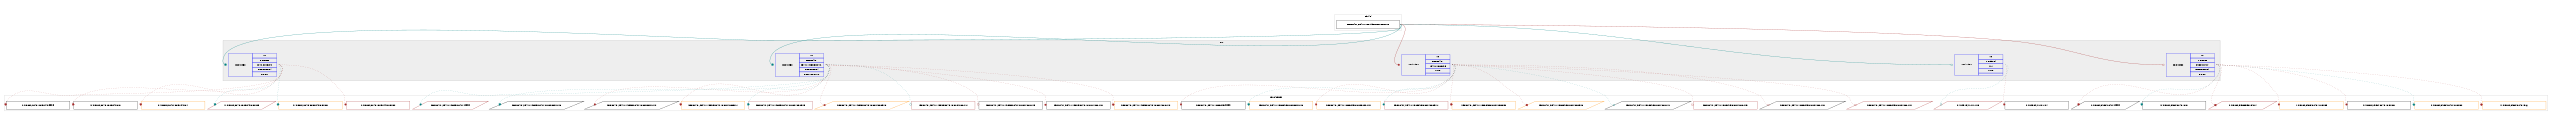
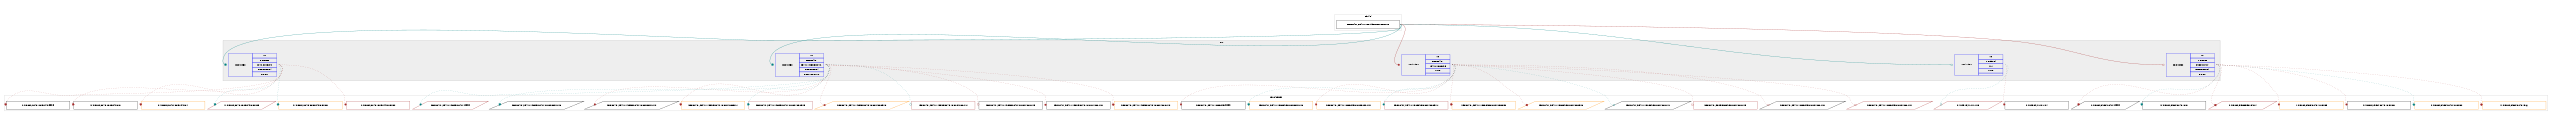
(1725, 105) -> (1725, 105)
